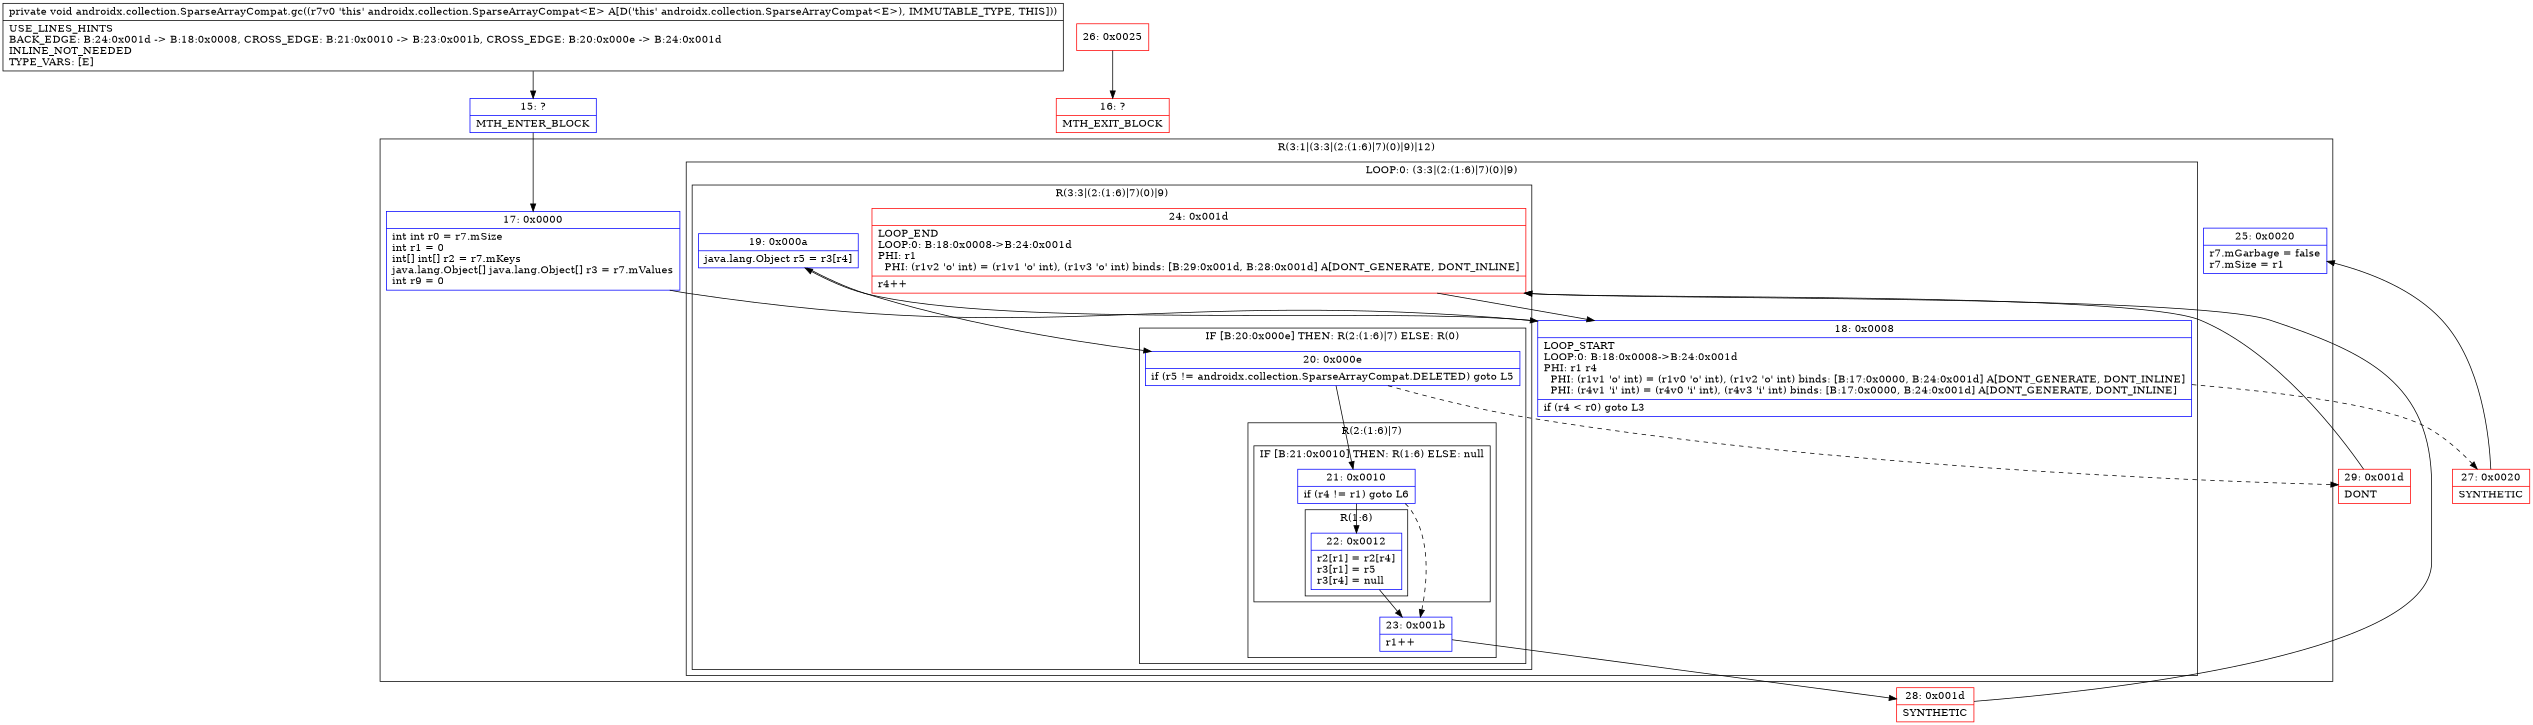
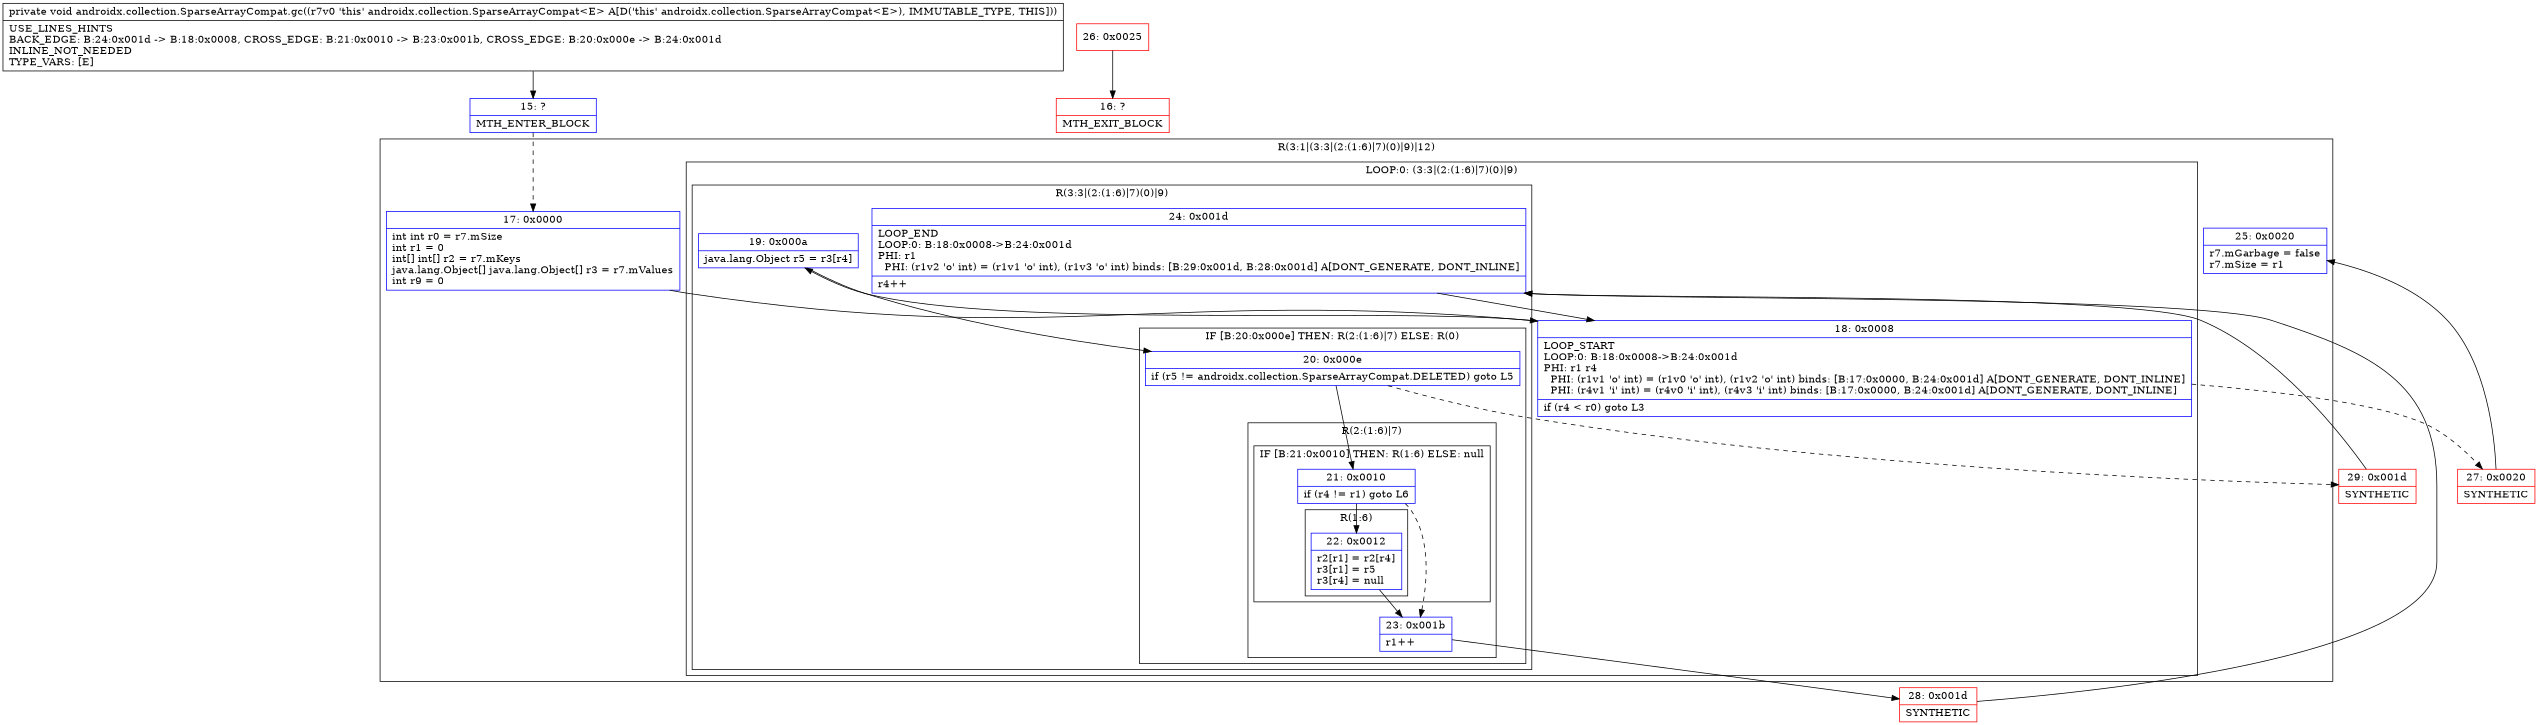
(533, 168) -> (533, 168)
(1199, 251) -> (1199, 251)
(2361, 495) -> (2377, 495)
